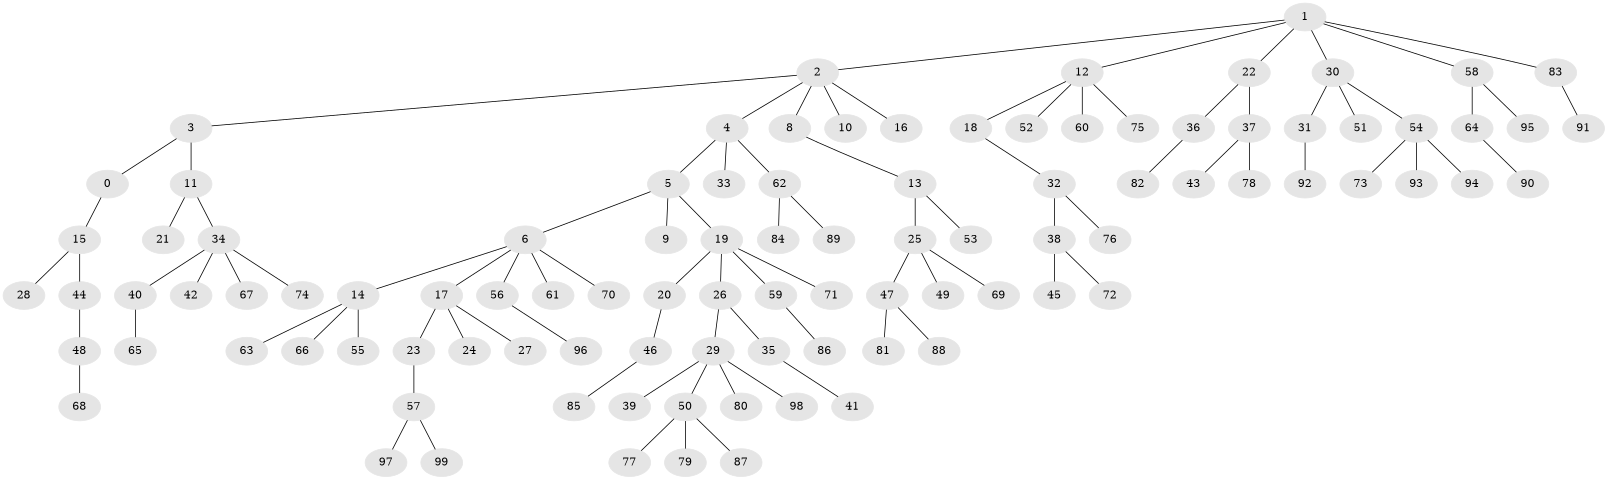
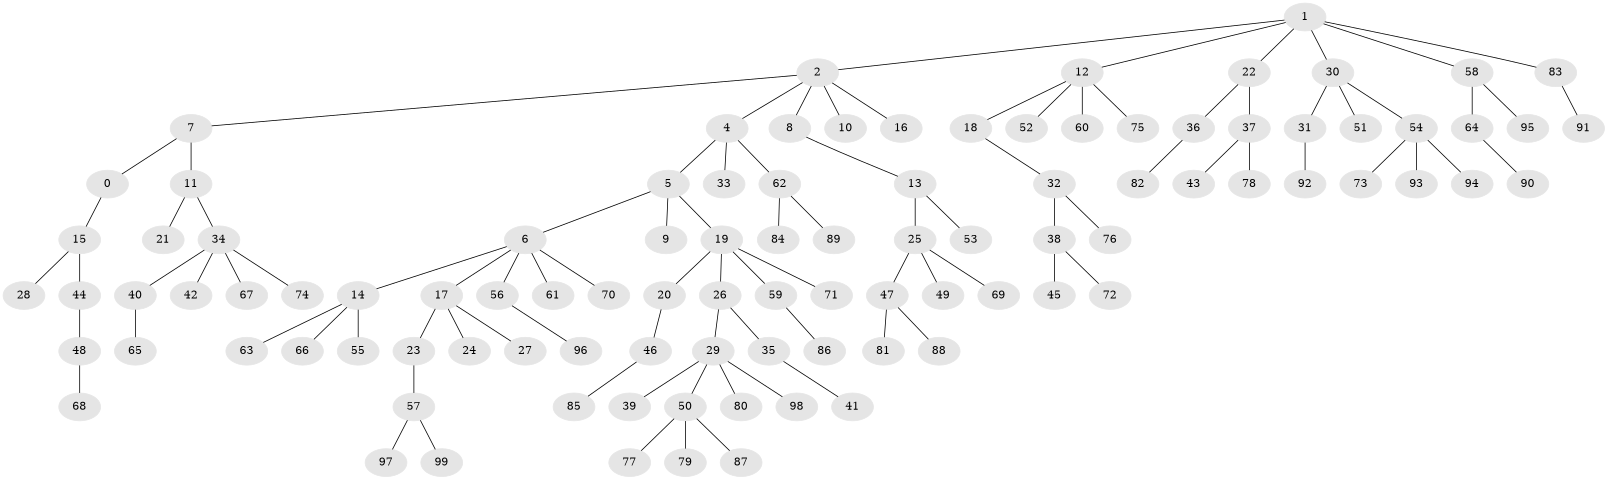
(191, 128) -> (191, 128)
